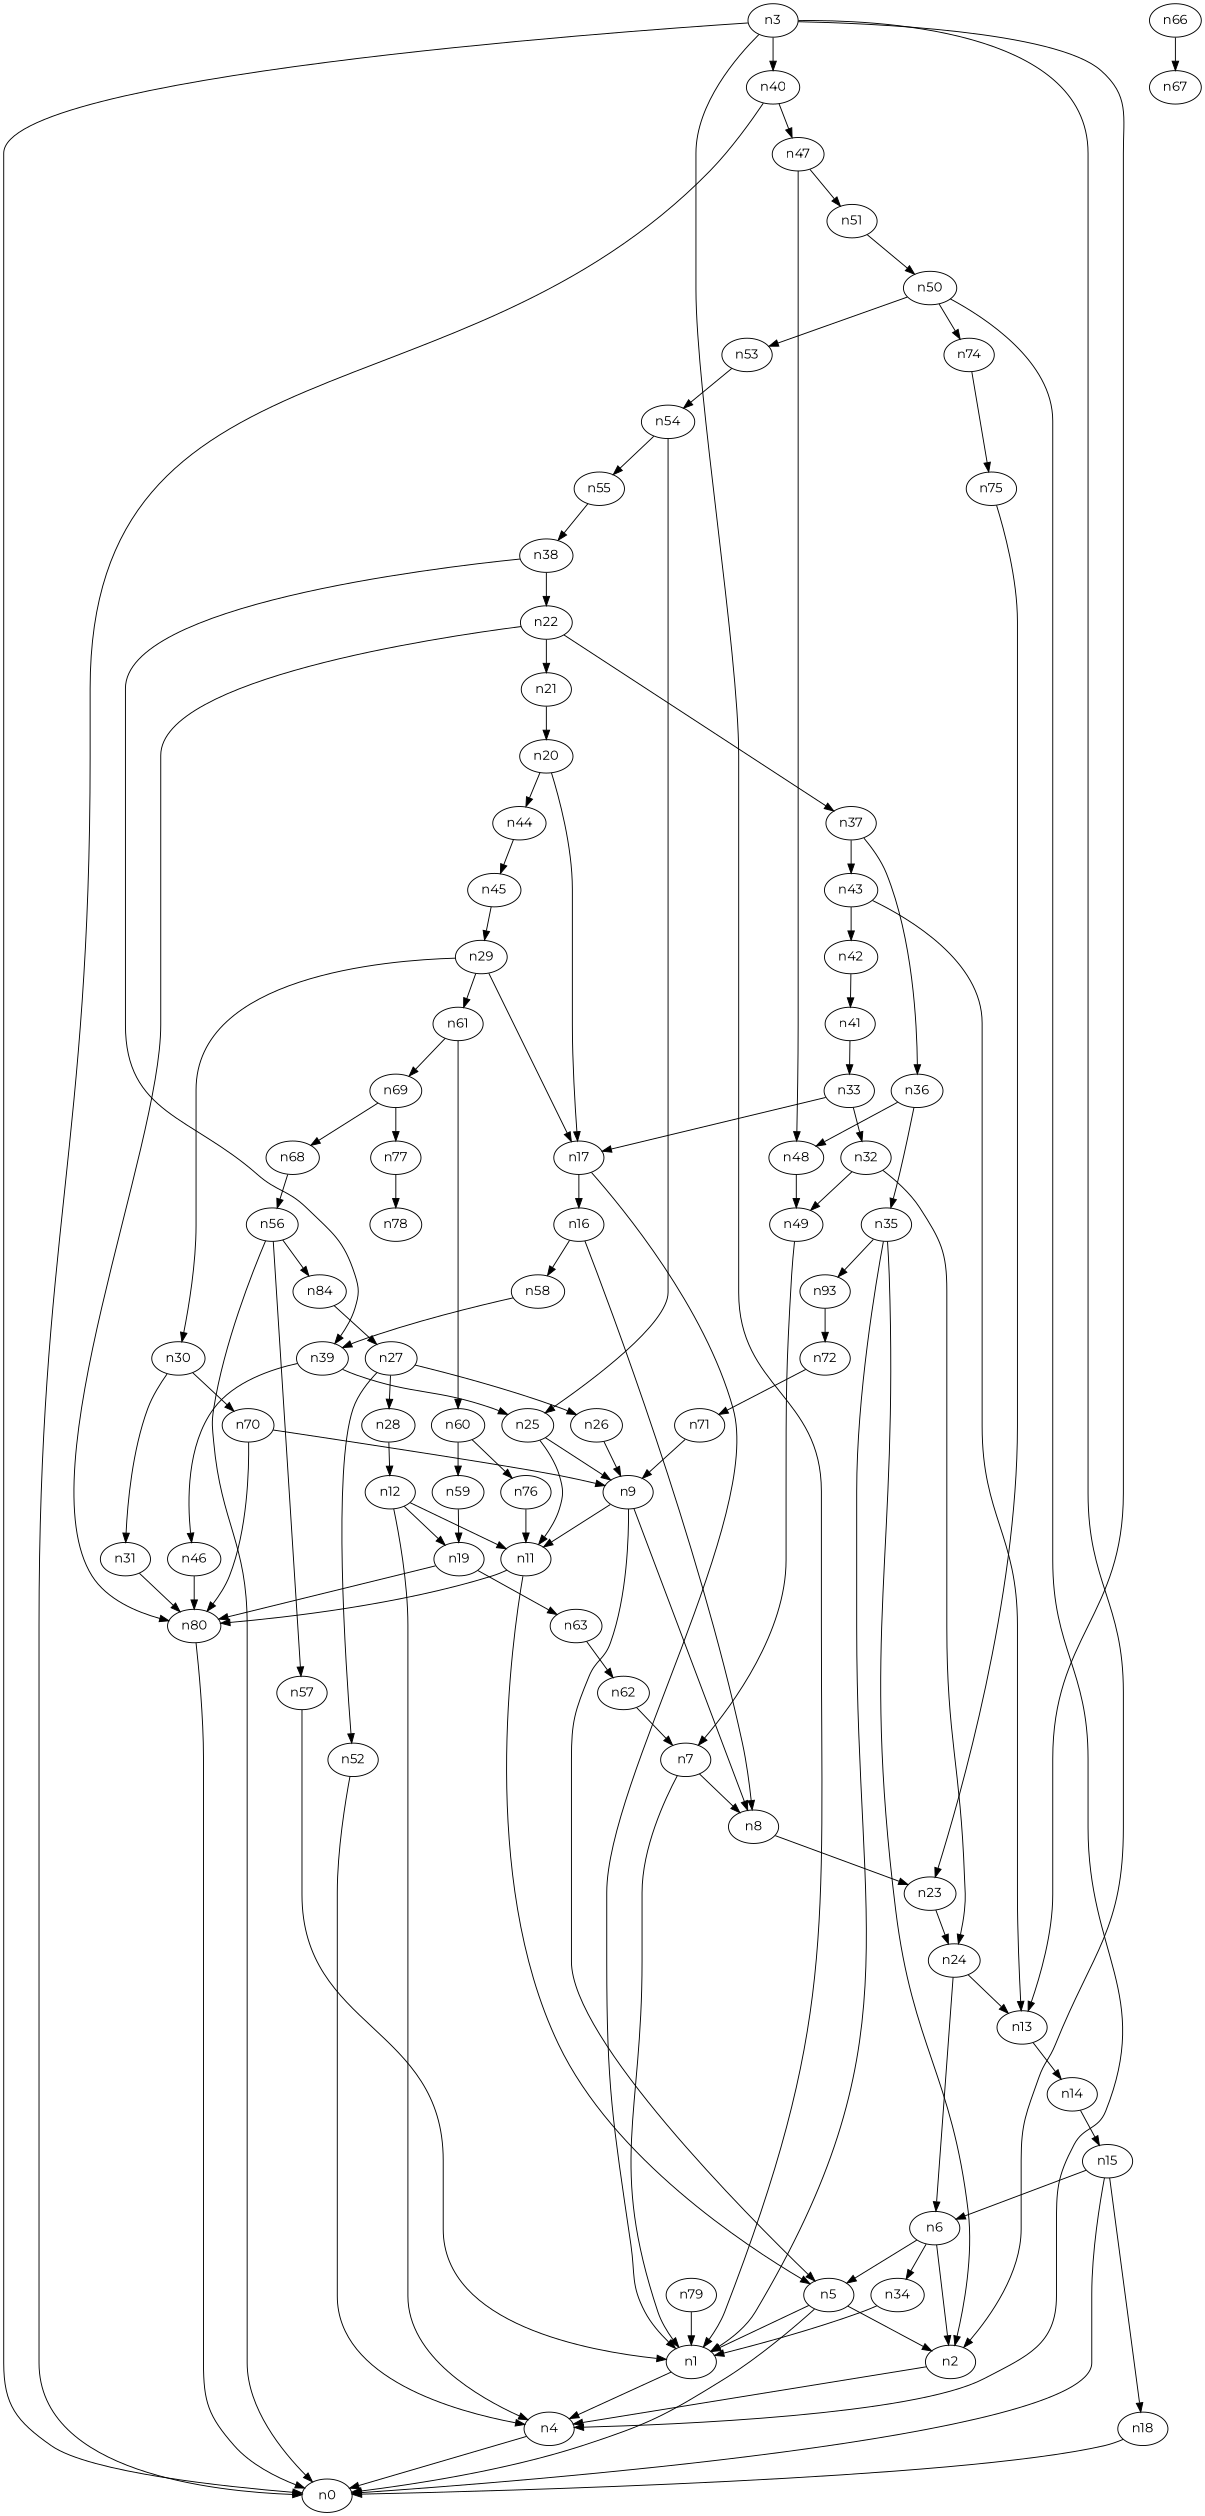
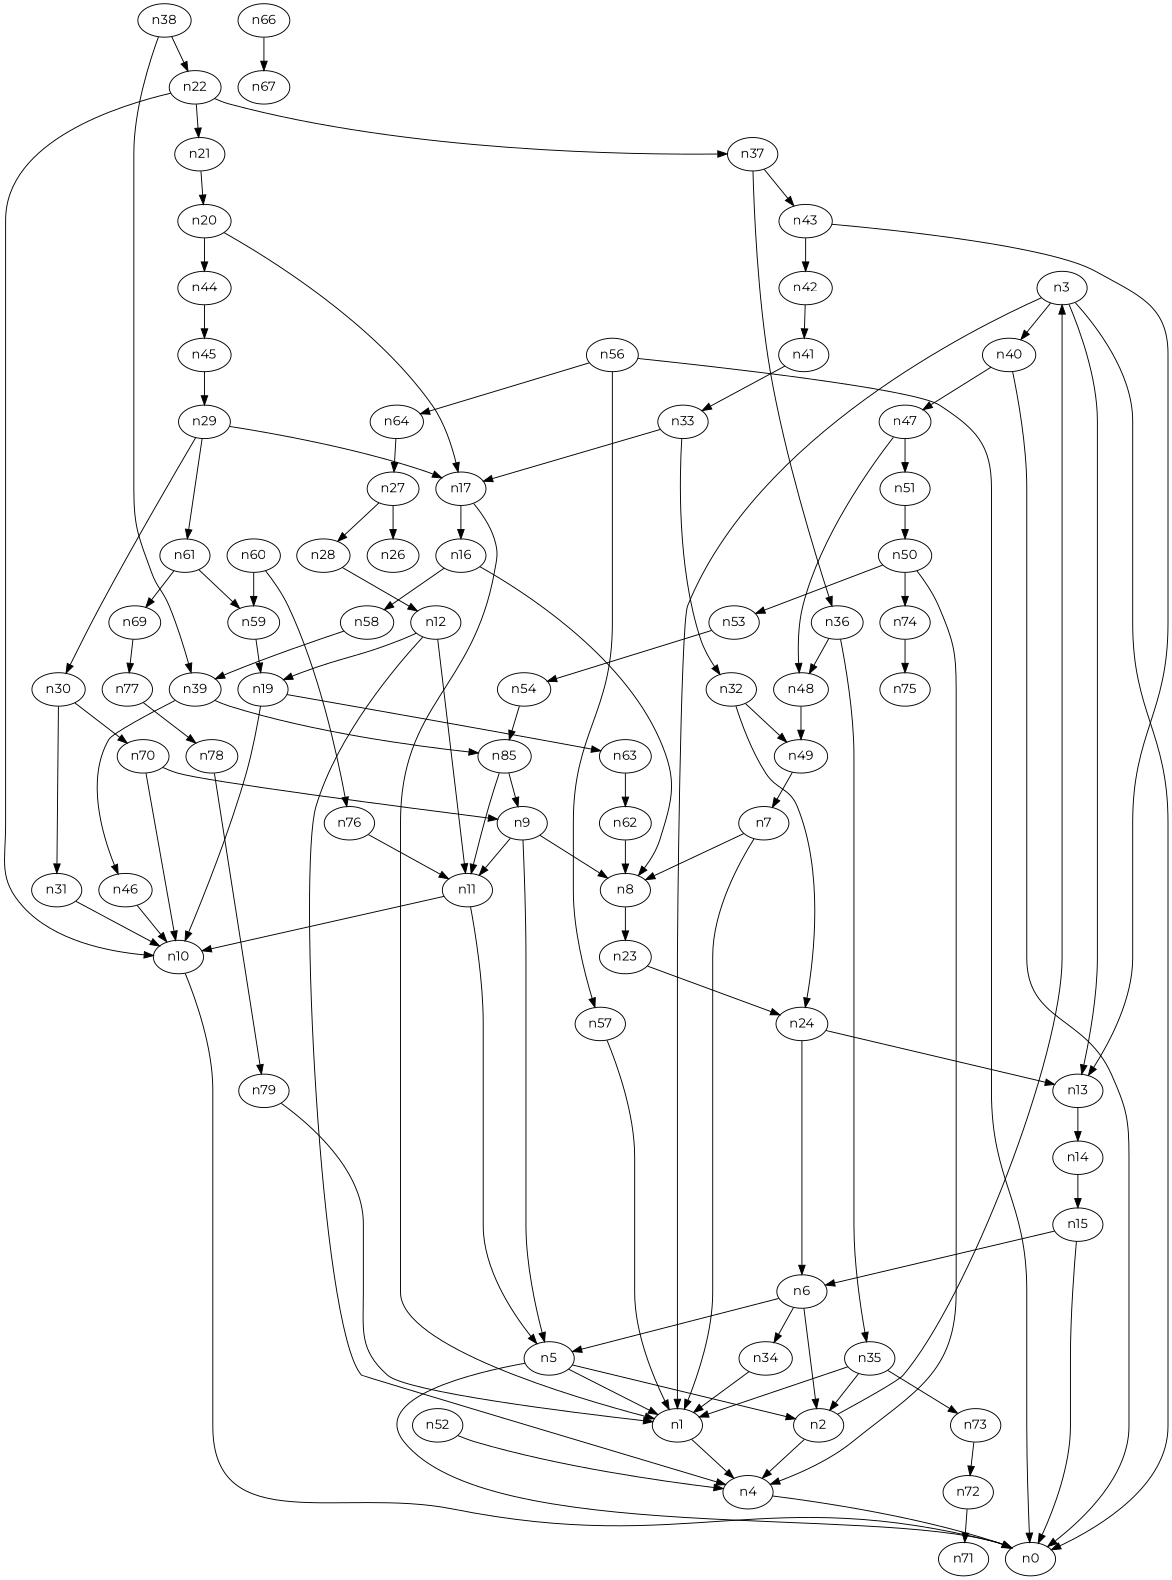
(599, 489) -> none
none -> (237, 919)
(1088, 1090) -> (1062, 900)
(293, 1158) -> none
(1017, 1190) -> none
(458, 1220) -> (216, 586)
(320, 1292) -> (397, 422)
(825, 1292) -> (976, 1425)
(528, 1425) -> (505, 756)
(610, 1455) -> none
(668, 1455) -> none
(342, 1549) -> none
(194, 1626) -> (178, 957)
(648, 1719) -> (625, 852)
(1143, 2429) -> none
